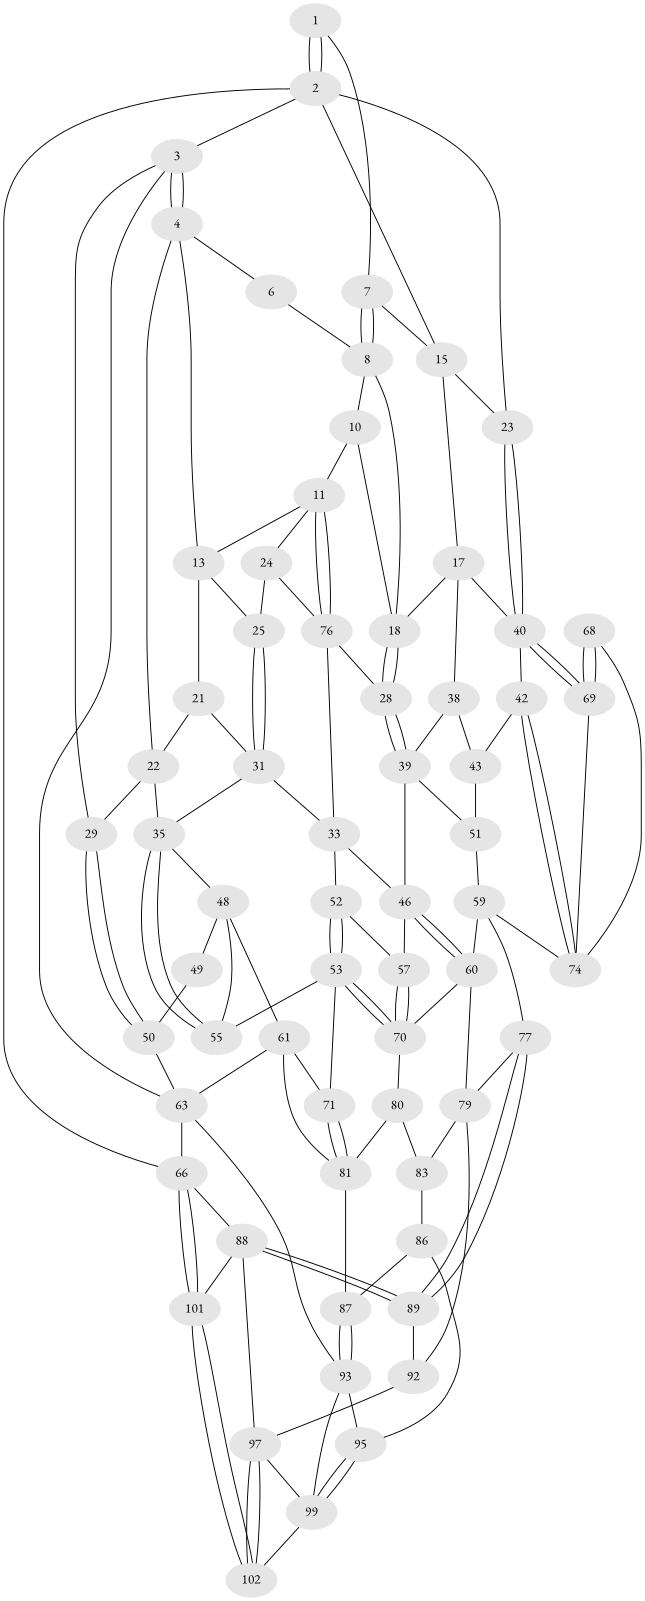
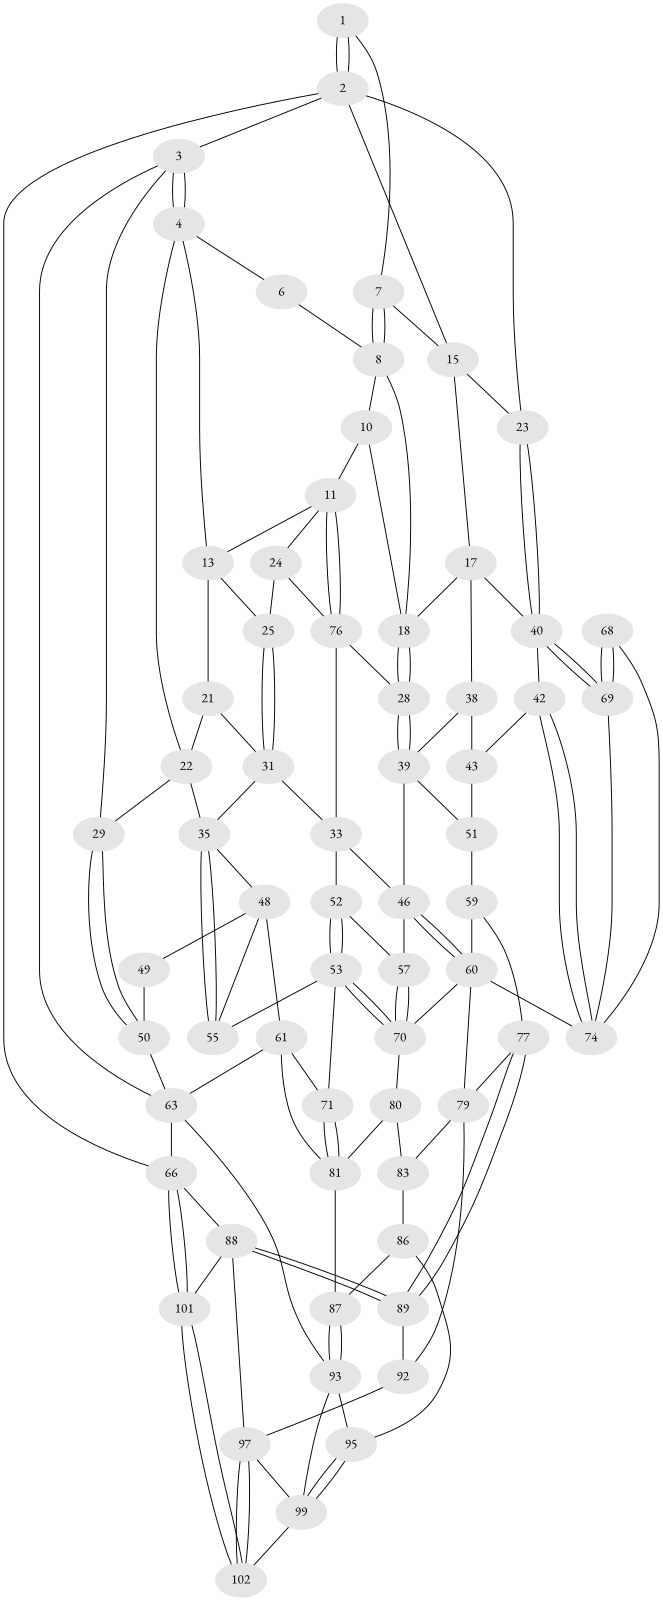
(527, 936) -> (531, 1004)
